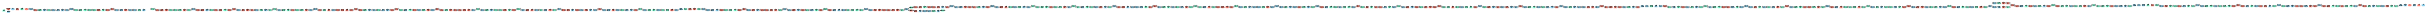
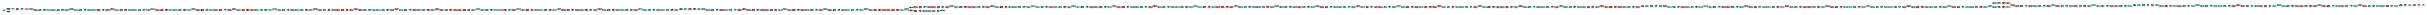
(2076, 6) -> (2076, 6)
(1092, 7) -> (1092, 7)
none -> (148, 10)
